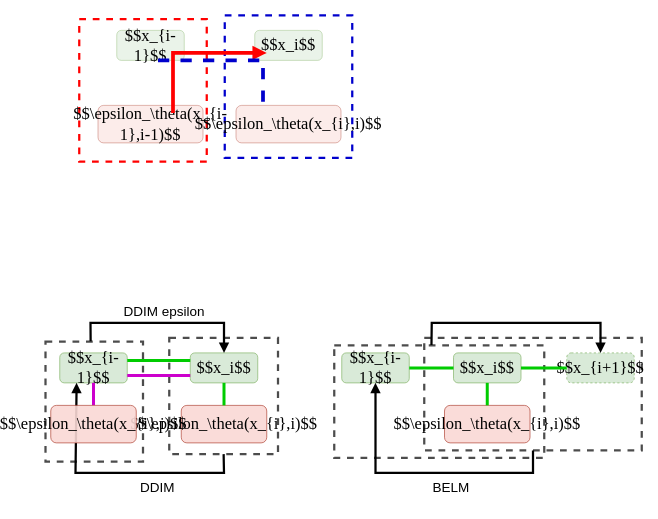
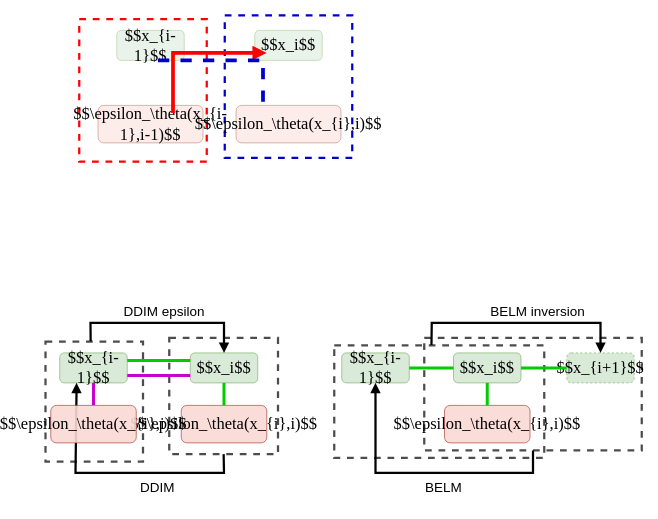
none -> (537, 312)
(452, 488) -> (445, 488)
